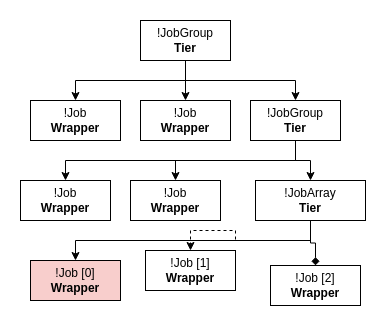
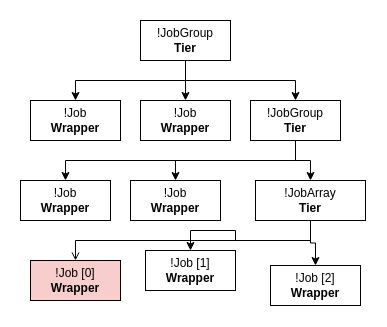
(211, 231) -> (211, 231)
(76, 252) -> (76, 253)
(316, 256) -> (316, 257)
